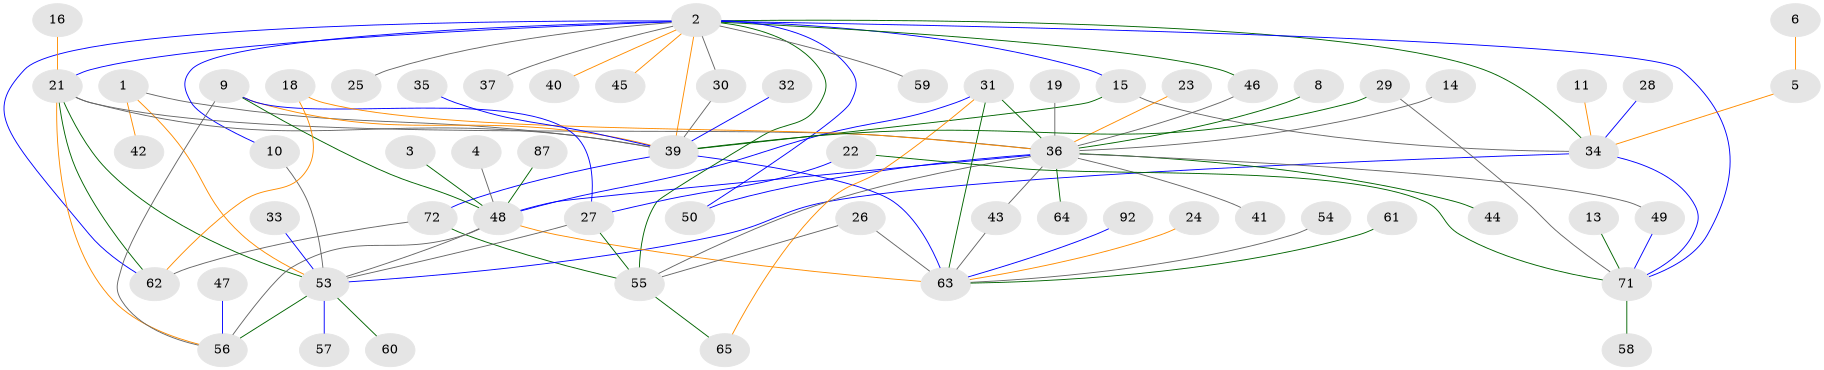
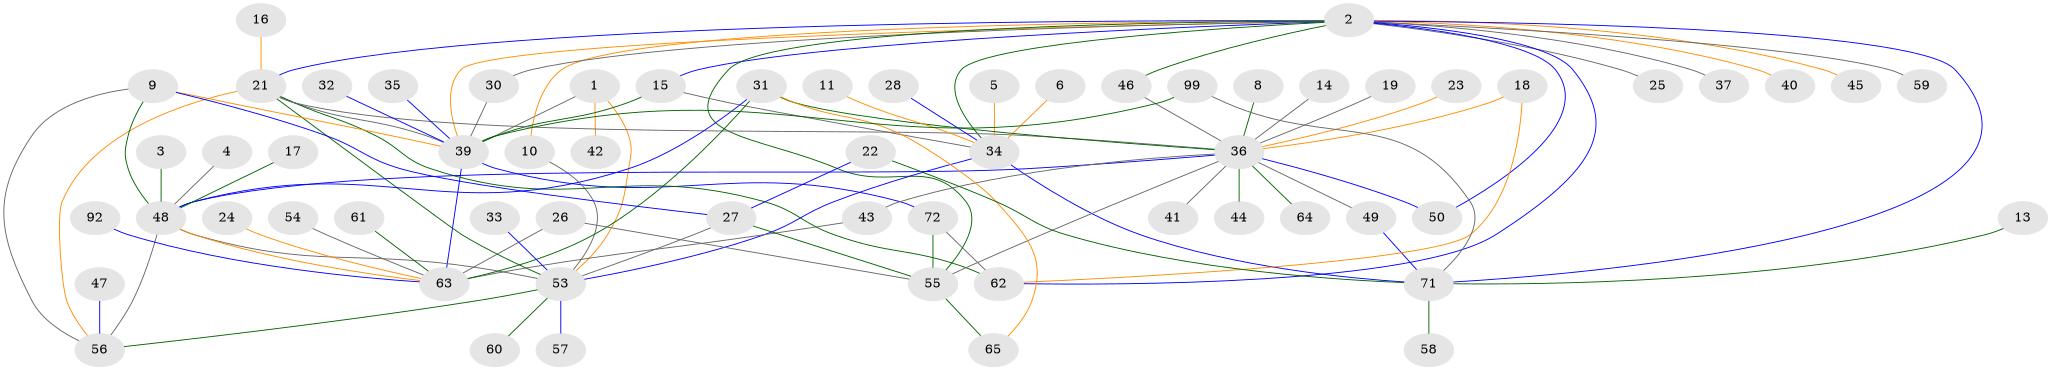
(1795, 53) -> (1028, 118)
(226, 56) -> (904, 29)
(1385, 86) -> (1192, 86)
(542, 152) -> (293, 152)
